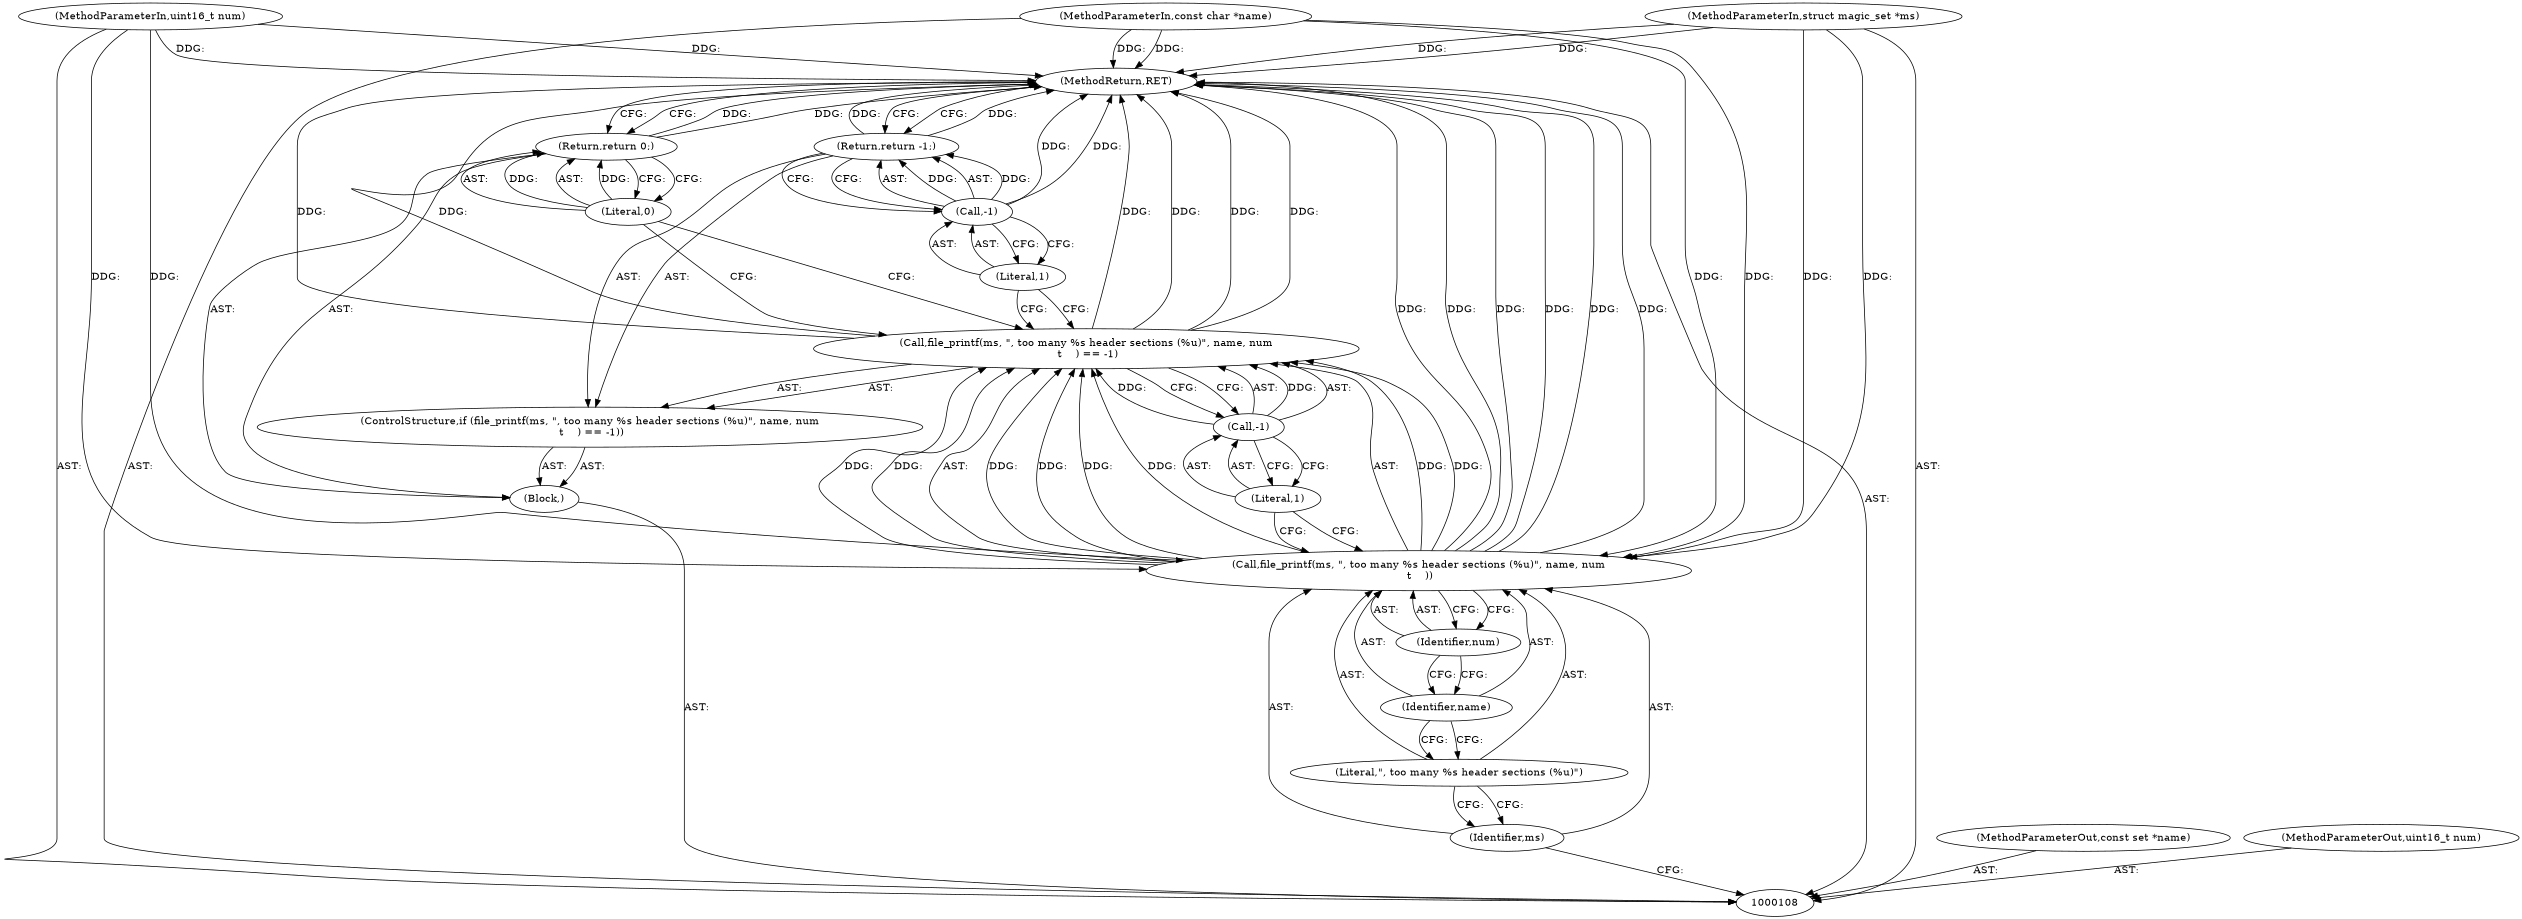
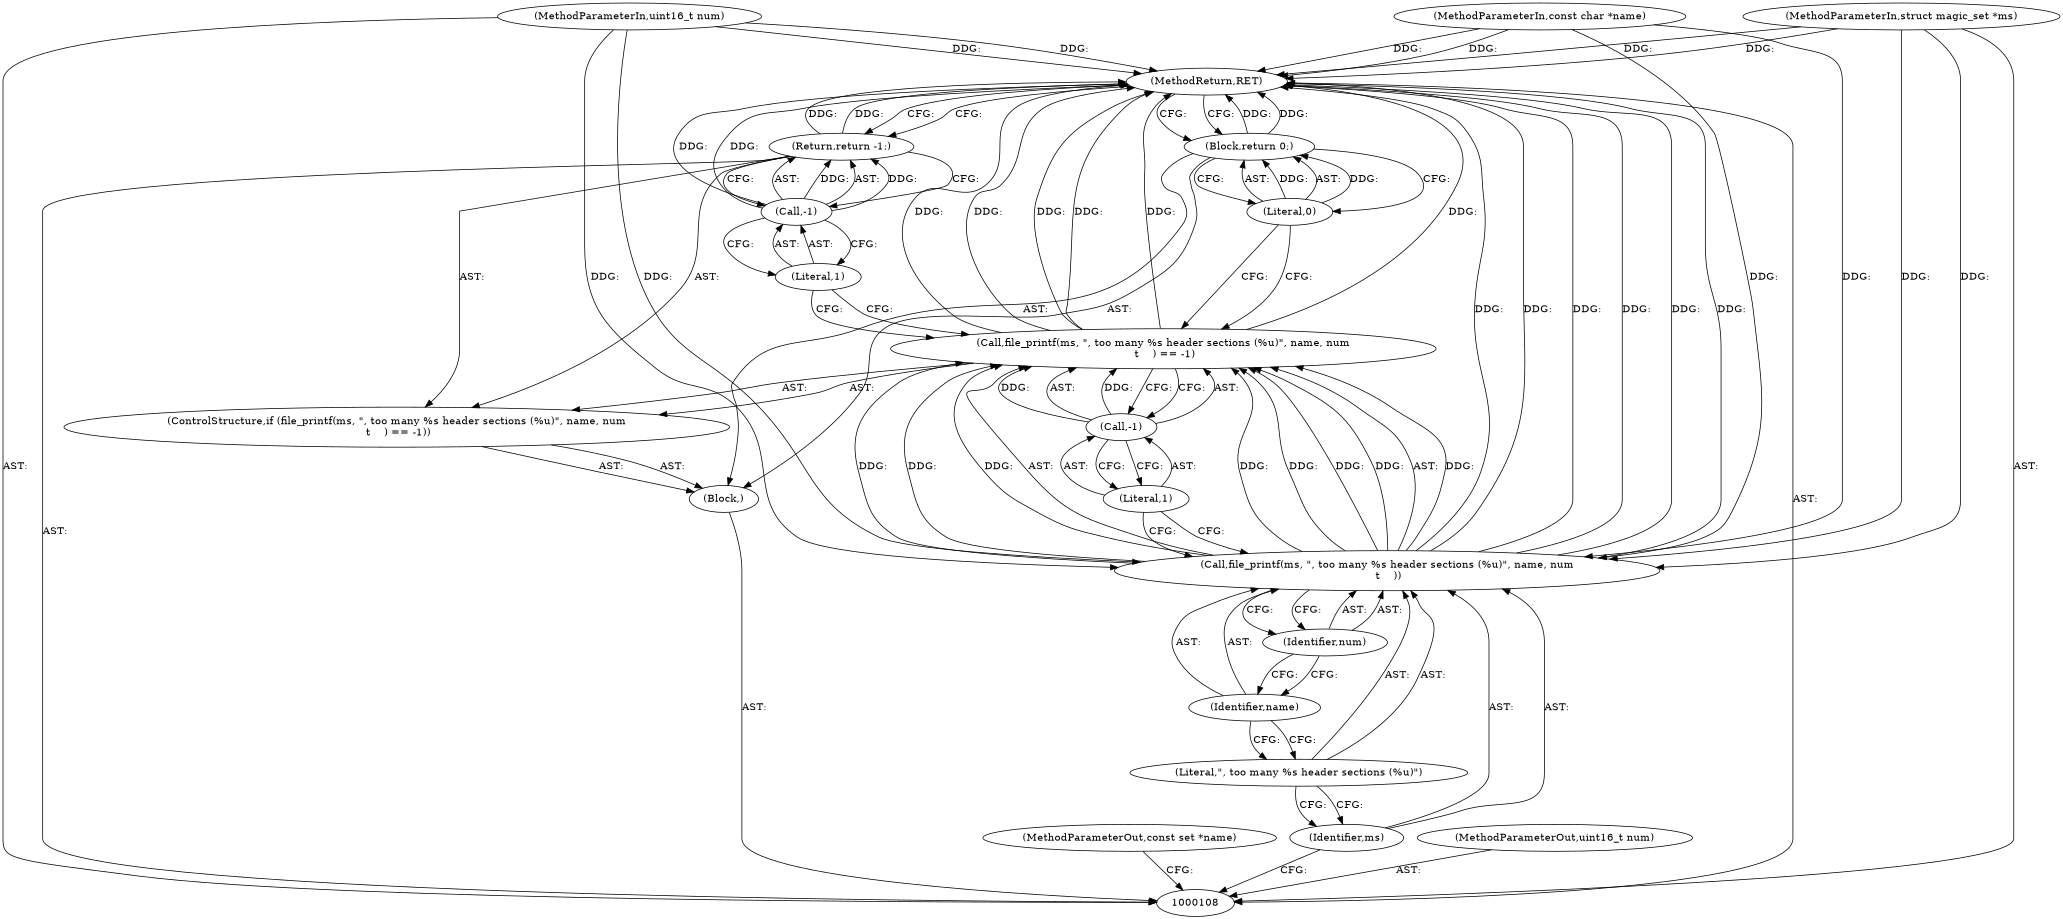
(606, 147) -> (1249, 147)
(165, 853) -> (43, 704)
(1988, 870) -> (1182, 870)
